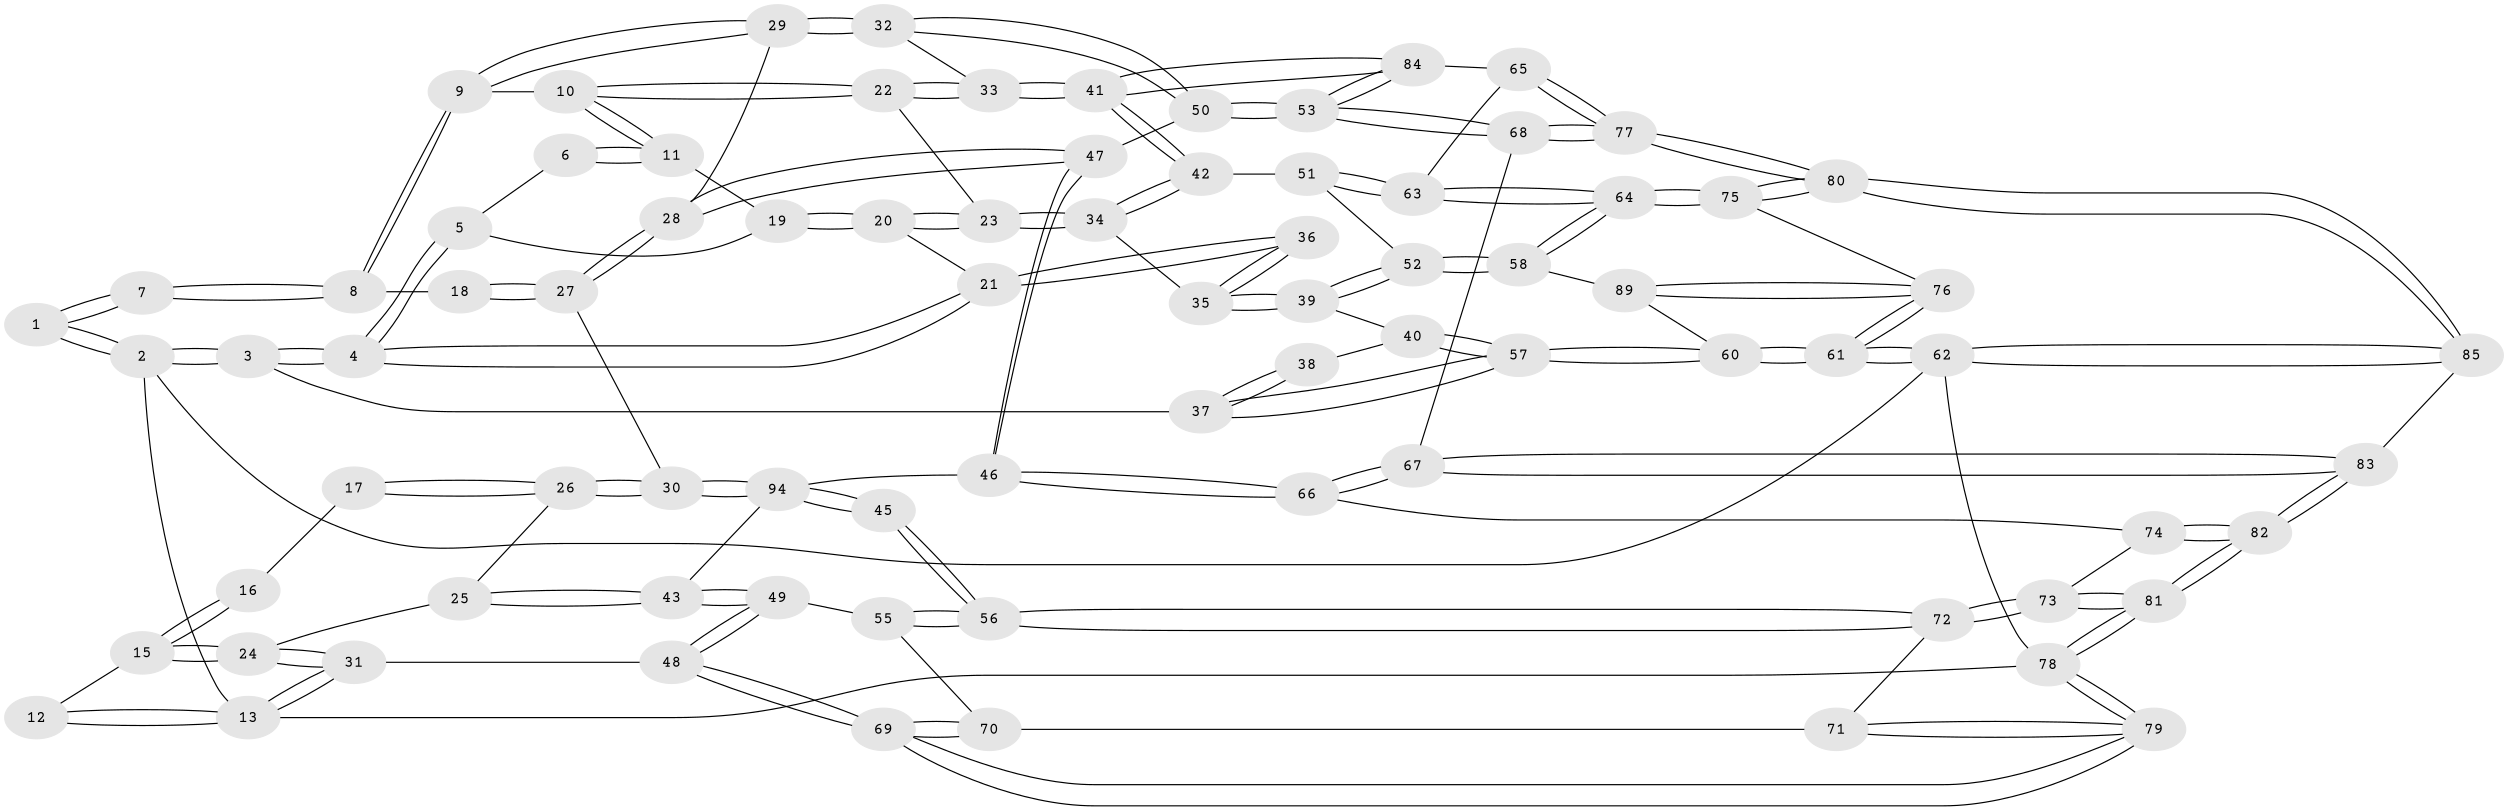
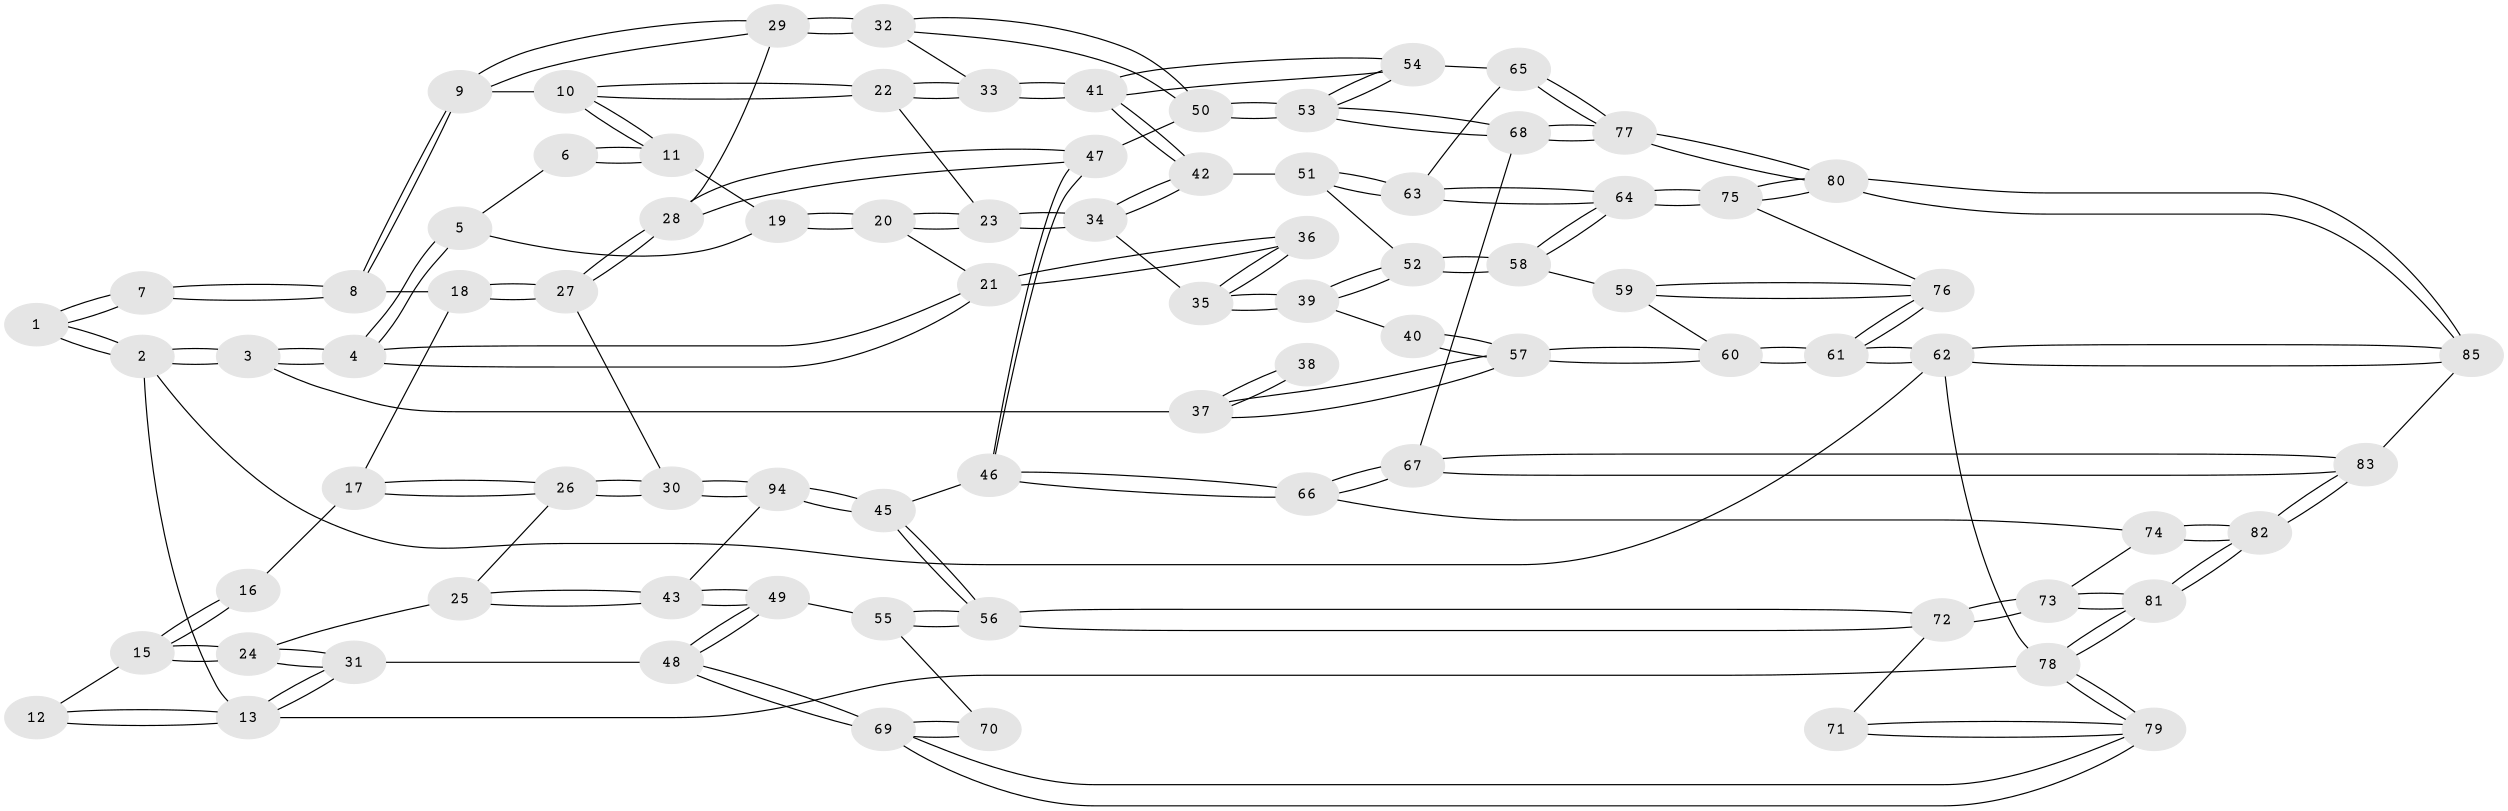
(1413, 65) -> (1413, 65)
(1625, 291) -> (1625, 291)
(1360, 351) -> none
none -> (407, 390)
(883, 477) -> (937, 493)
(1413, 729) -> none
